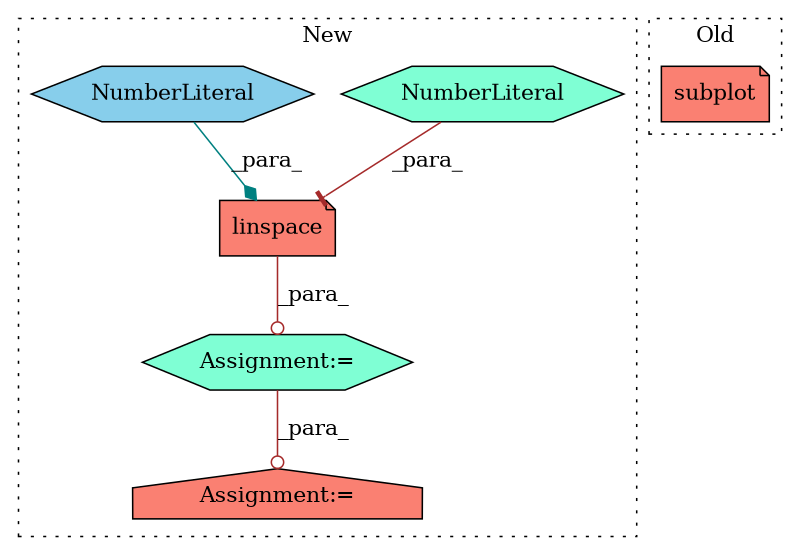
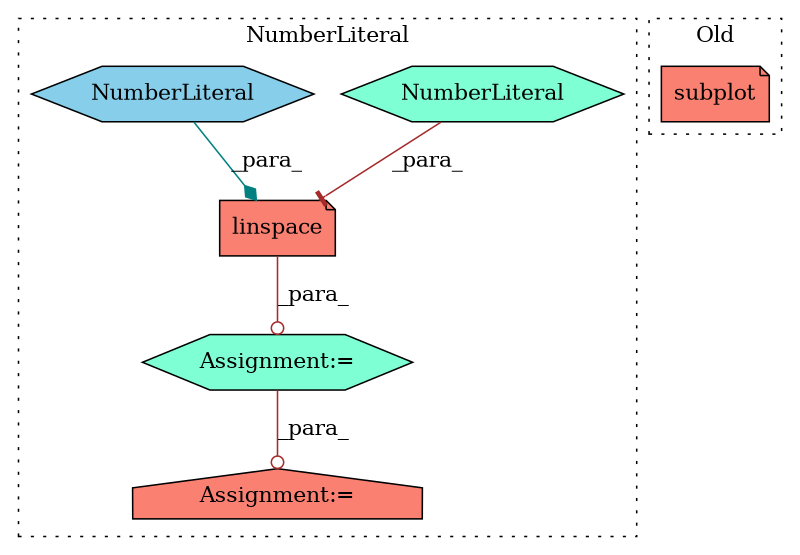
(328, 36) -> (328, 36)
